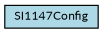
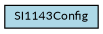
(51, 17) -> (51, 17)
